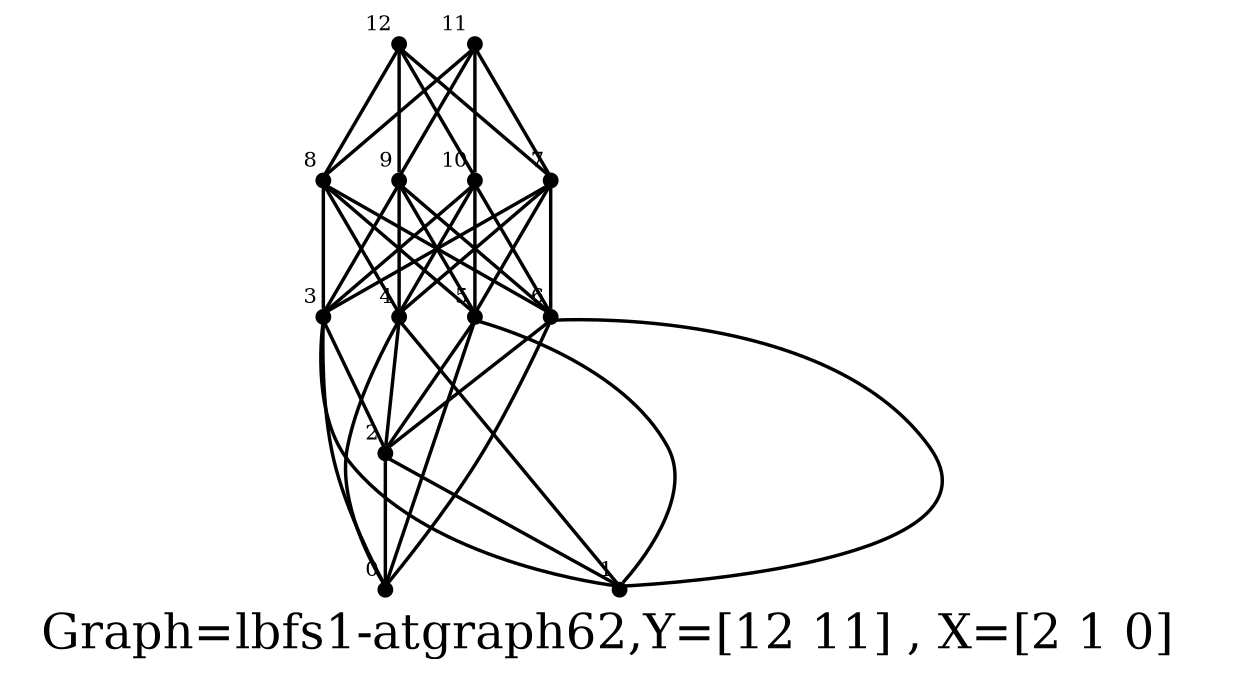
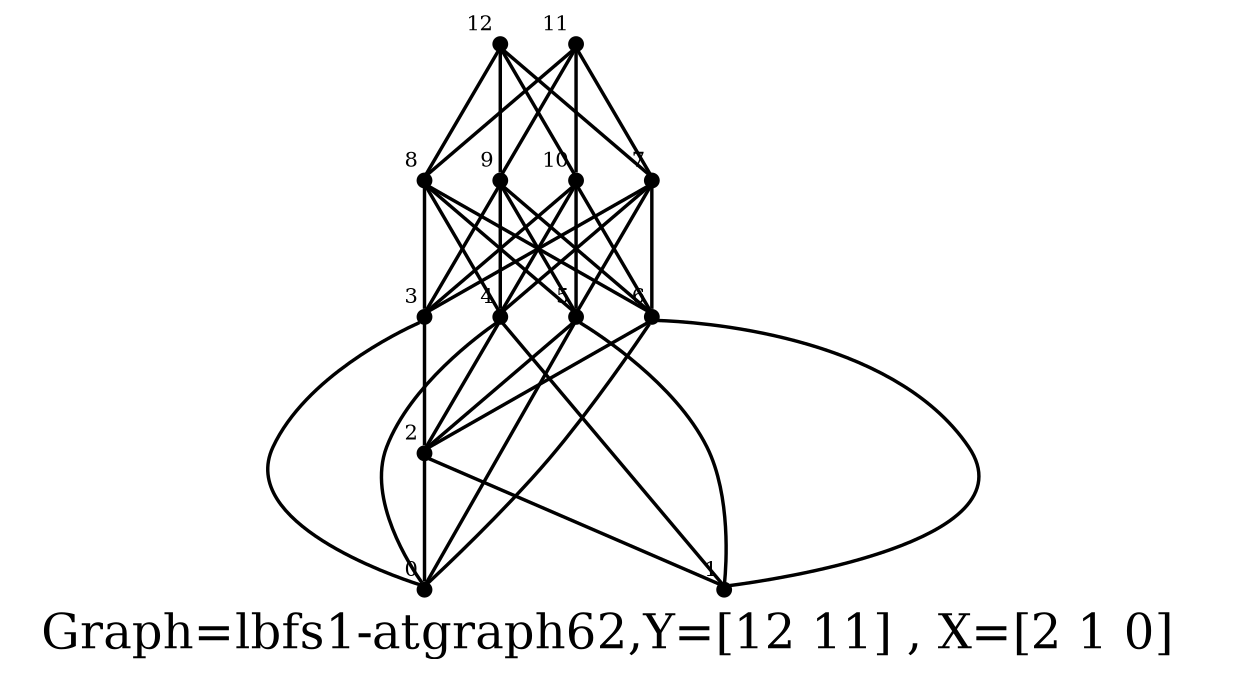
(456, 540) -> none
